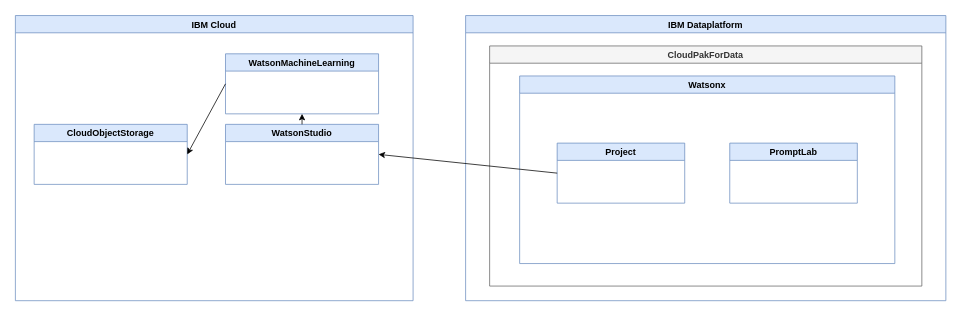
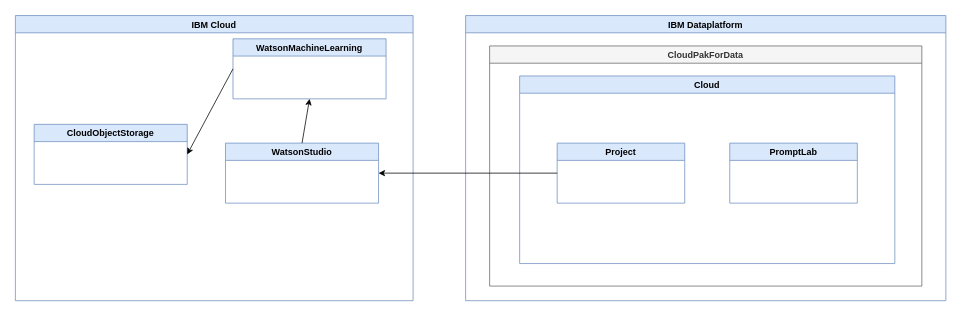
(302, 84) -> (309, 69)
(707, 85) -> (707, 85)
(302, 154) -> (302, 173)
